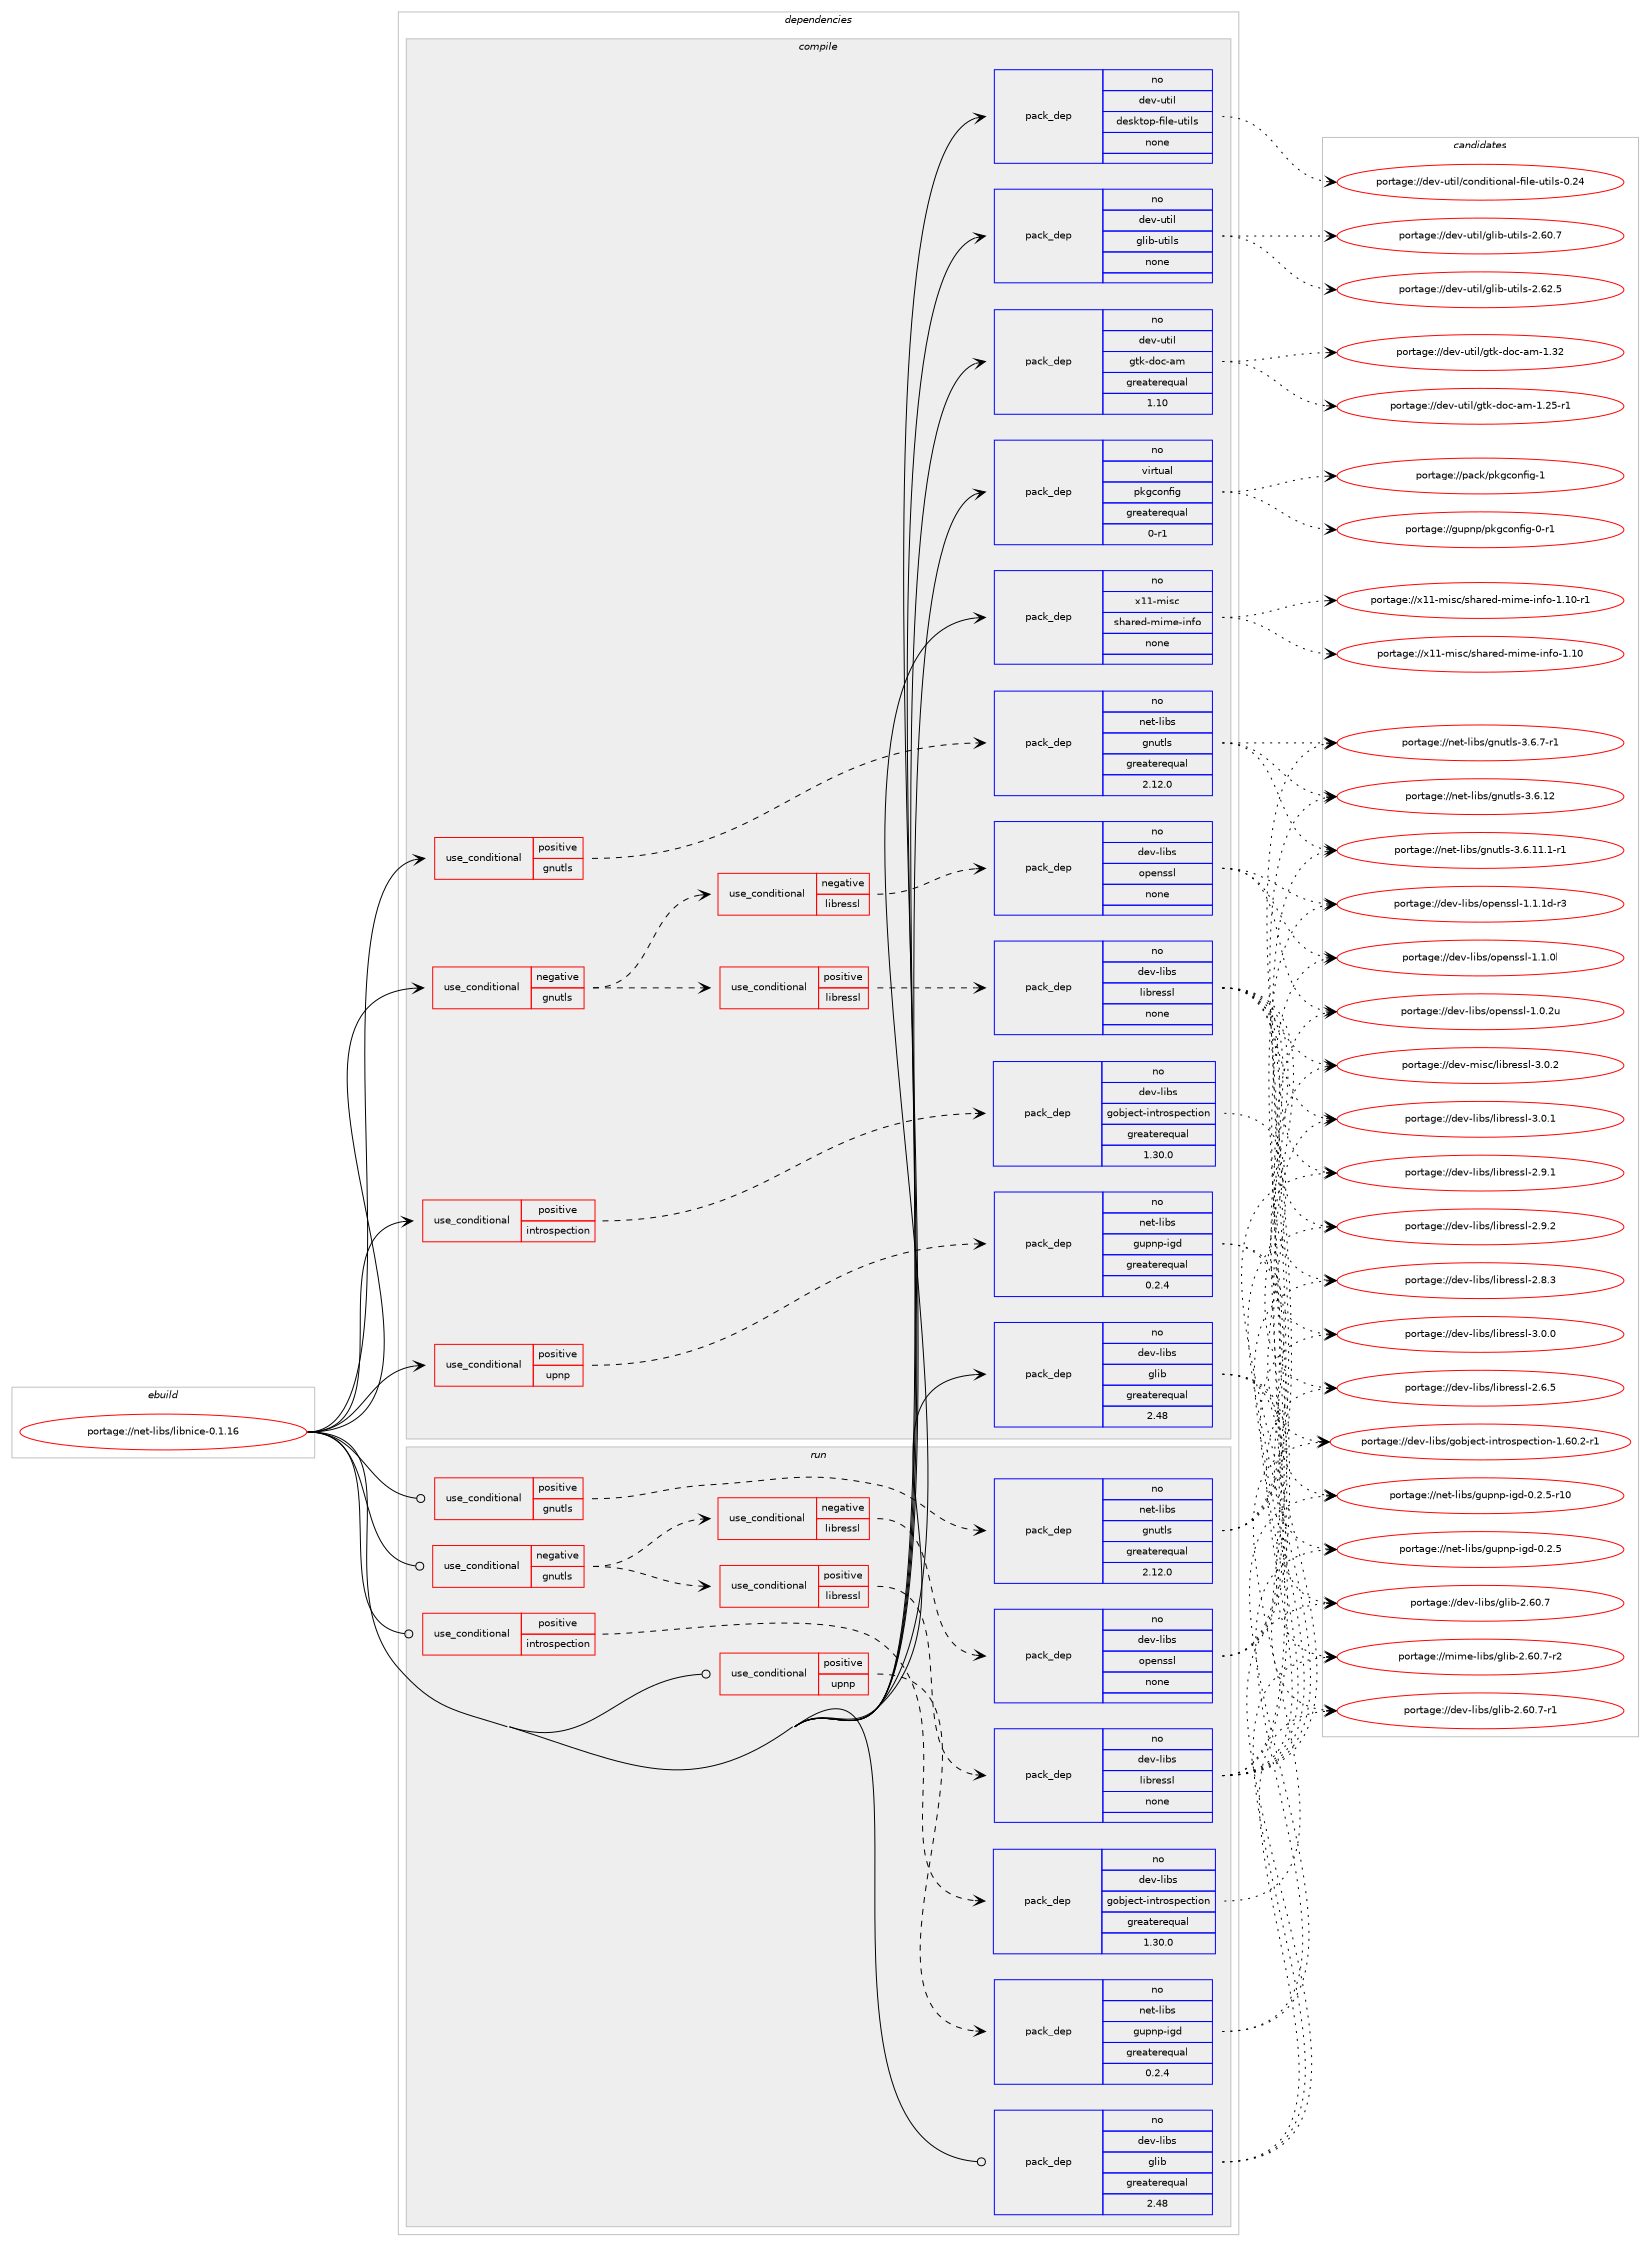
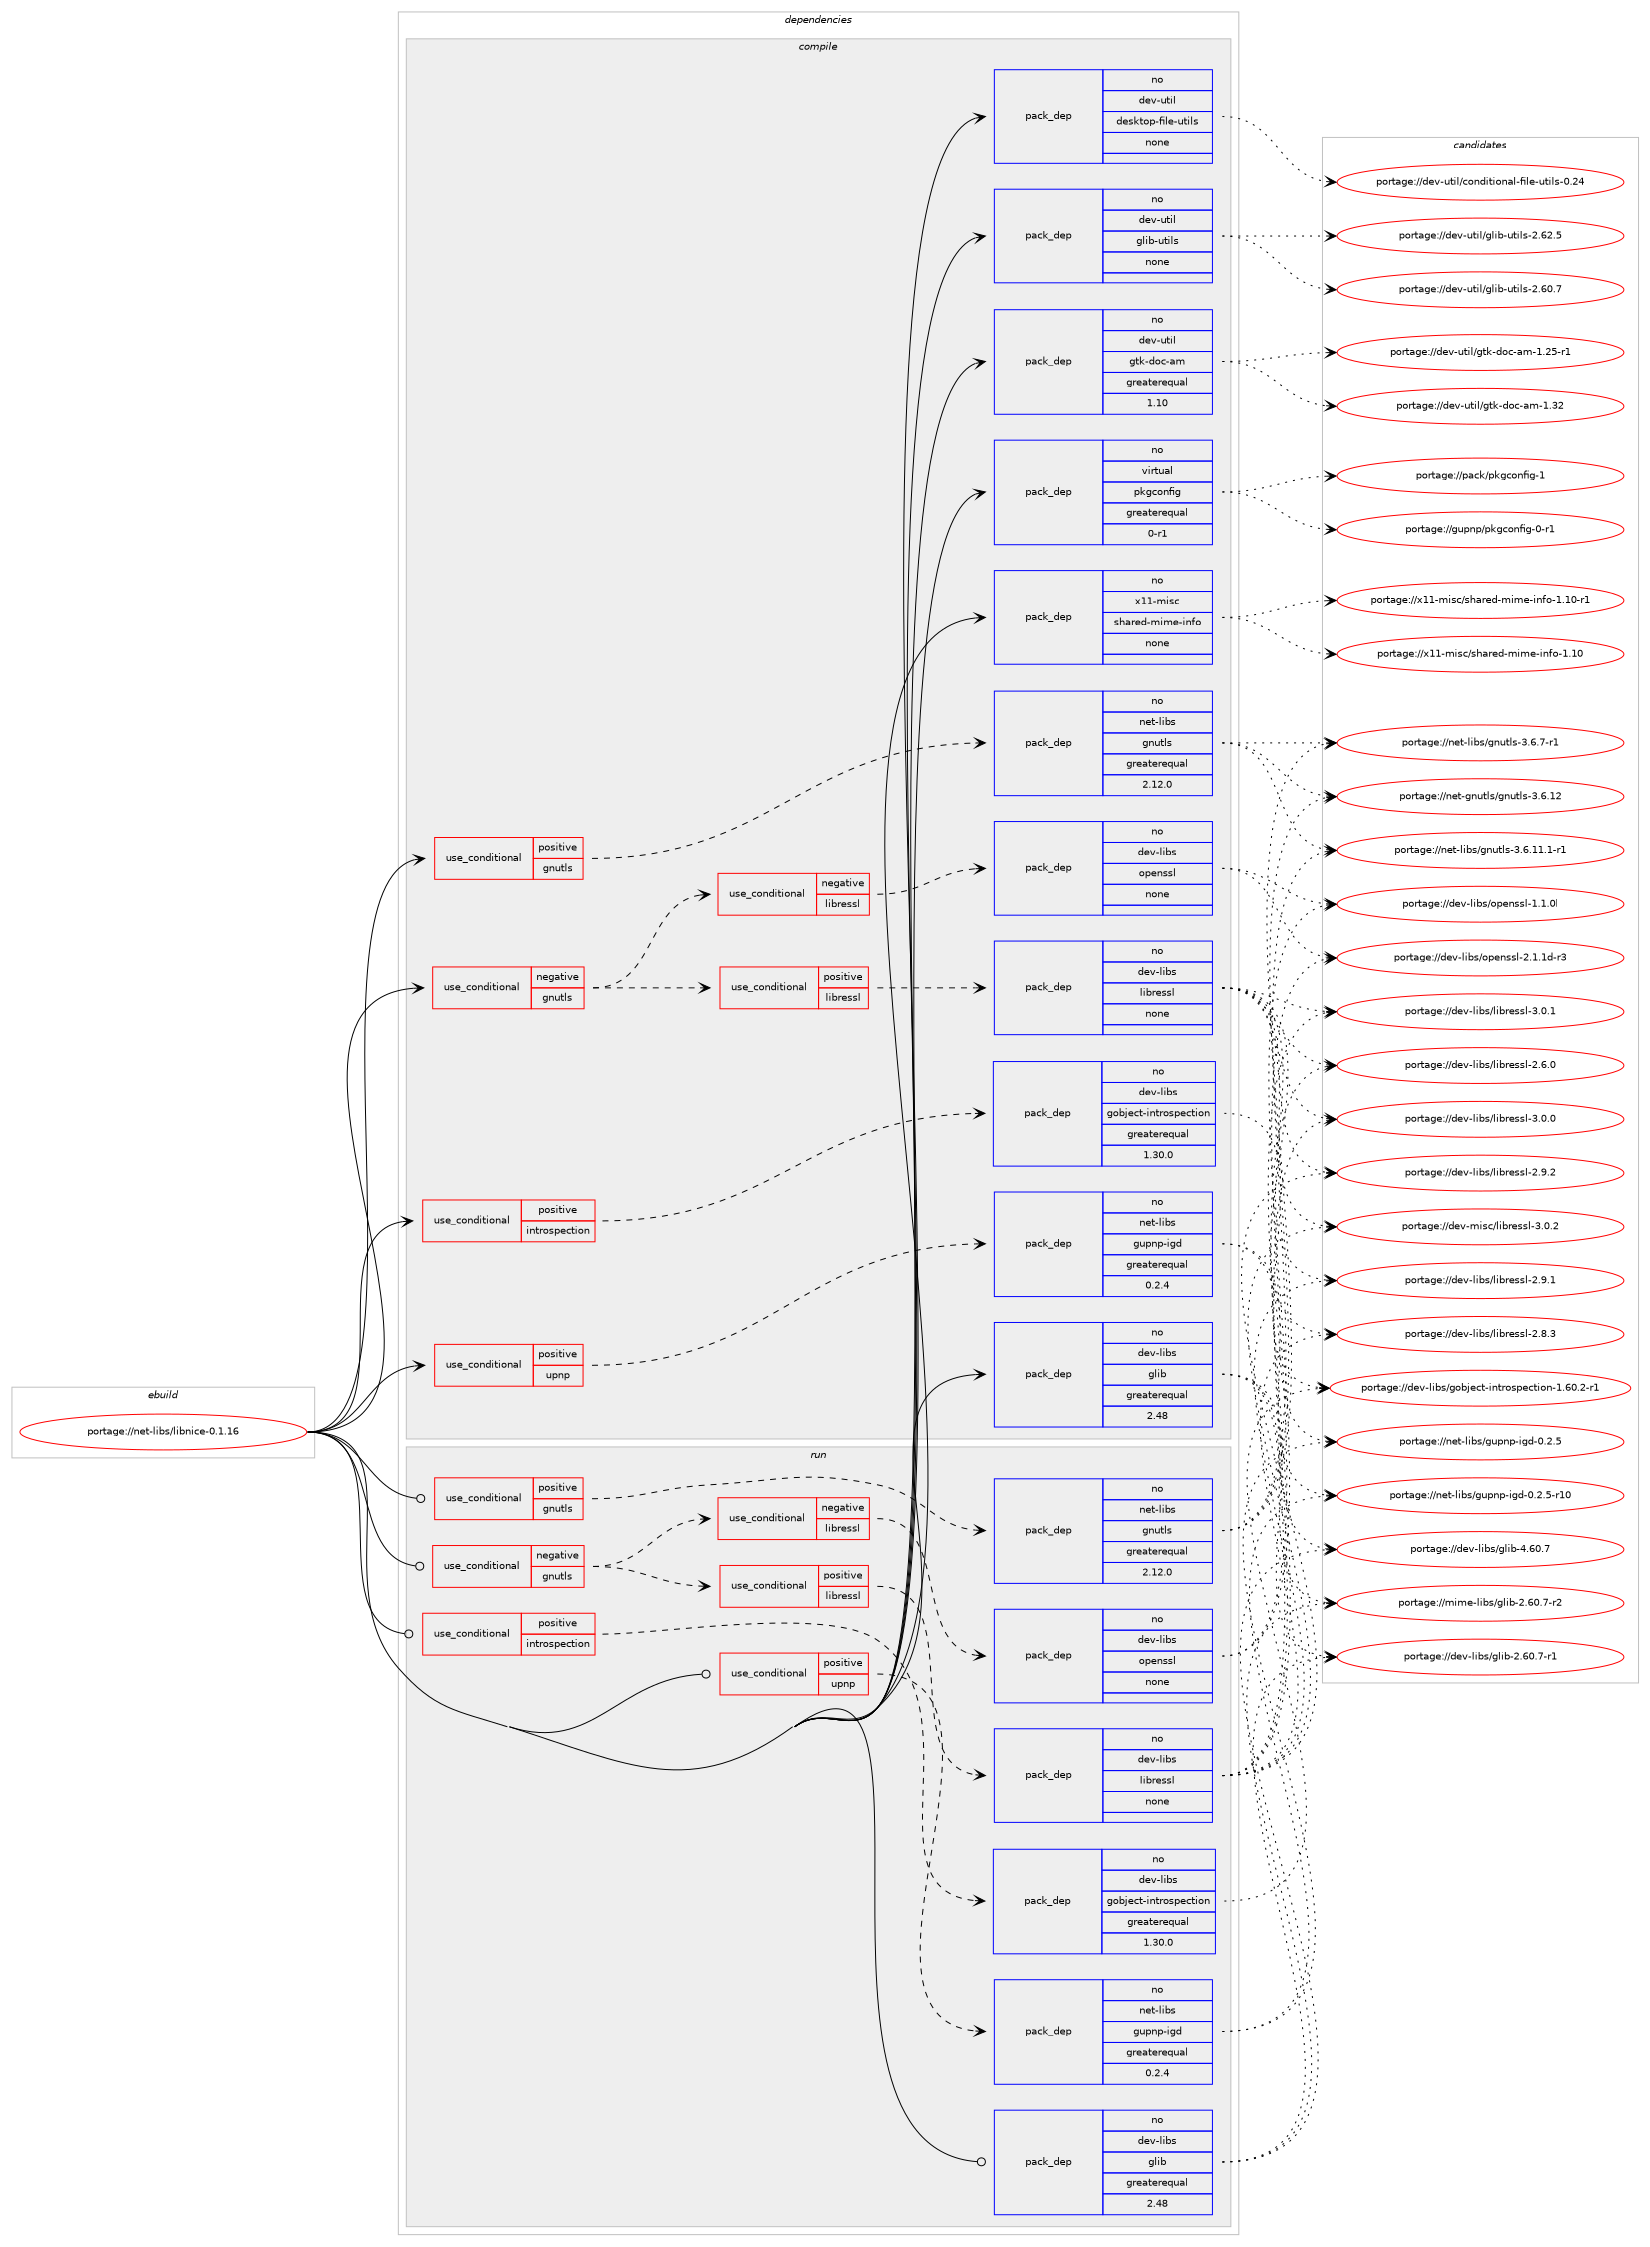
(1481, 797) -> (1481, 797)
(1481, 904) -> (1481, 958)
(1481, 1012) -> none
(1481, 1388) -> (1481, 1066)
(1481, 1603) -> (1481, 1550)
